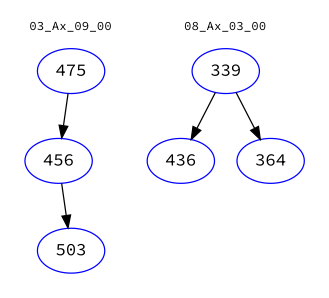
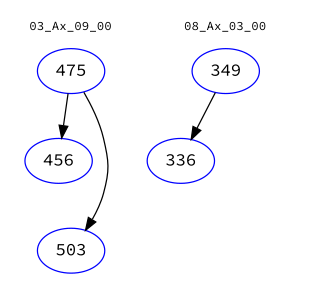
(226, 71) -> (226, 71)
(181, 161) -> (181, 161)
(271, 161) -> none
(64, 199) -> (107, 155)
